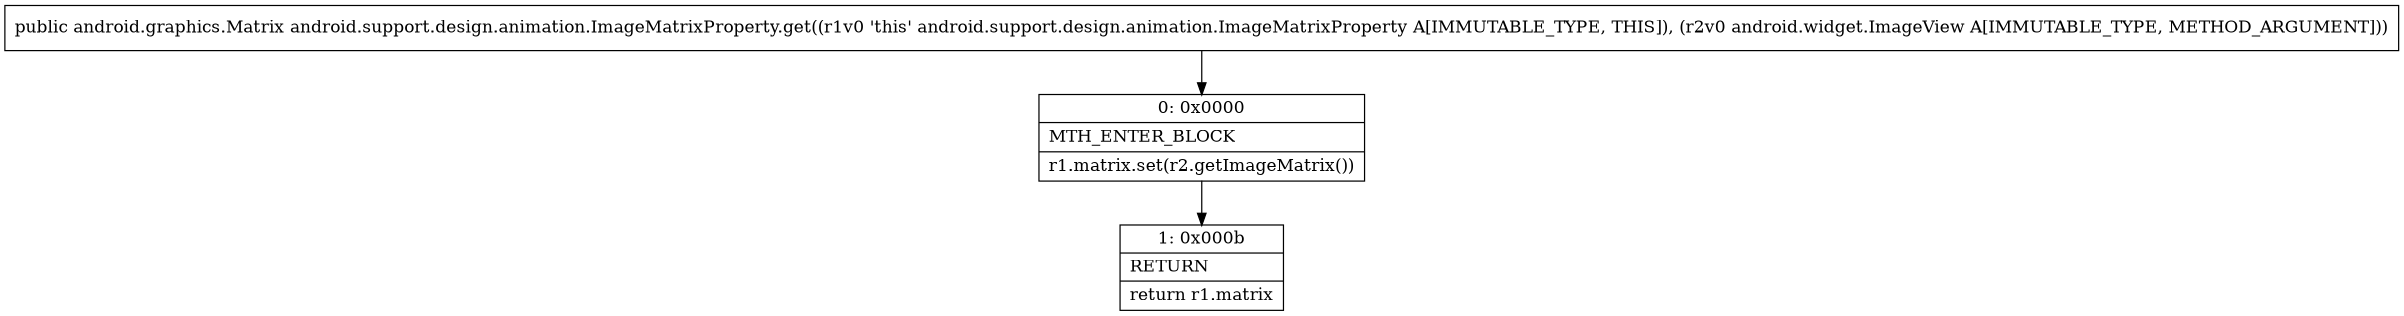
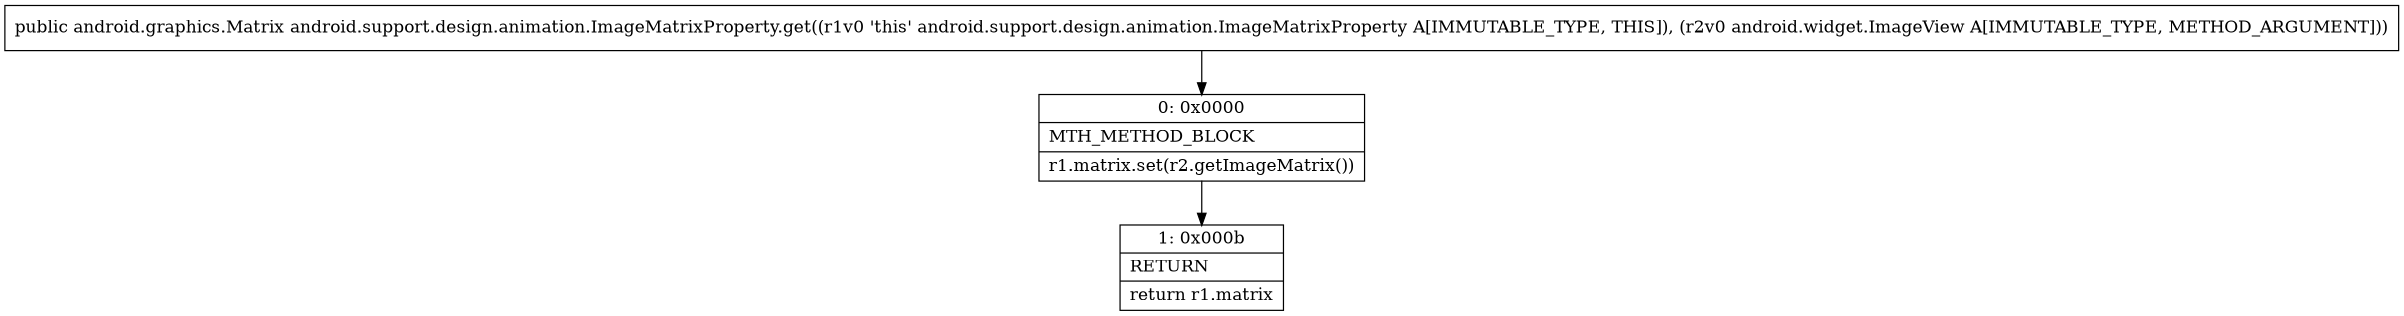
(1143, 137) -> (1152, 137)
